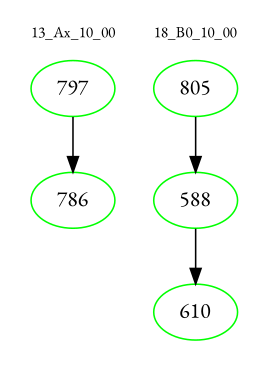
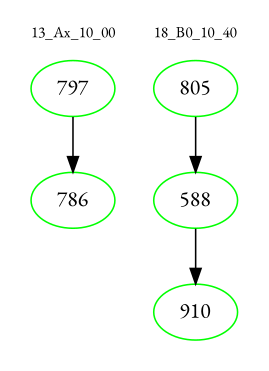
(196, 33) -> (196, 33)
(196, 312) -> (196, 312)
